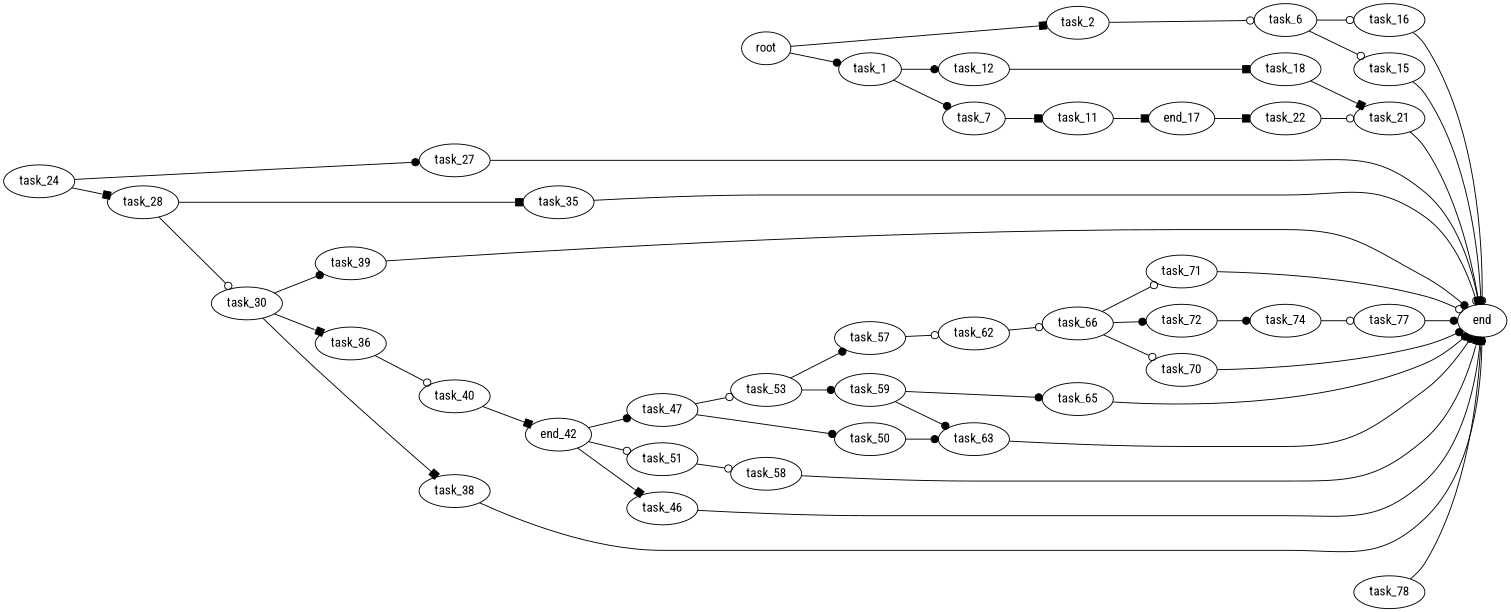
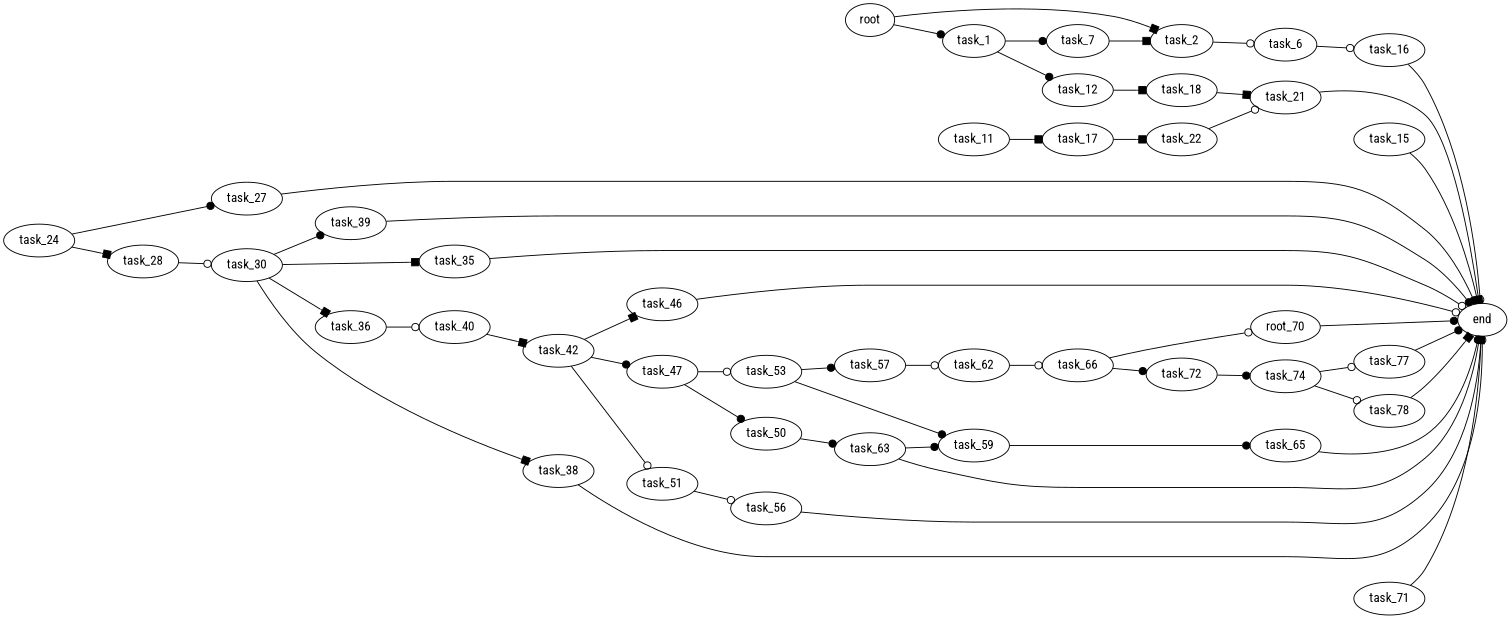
(1333, 43) -> none
(1019, 118) -> (1125, 41)
(1182, 118) -> (1078, 139)
(346, 202) -> (346, 263)
(1126, 299) -> none
(1182, 370) -> (1285, 327)
none -> (1334, 392)
(919, 413) -> (918, 447)
(558, 435) -> (558, 351)
(766, 474) -> (766, 508)
